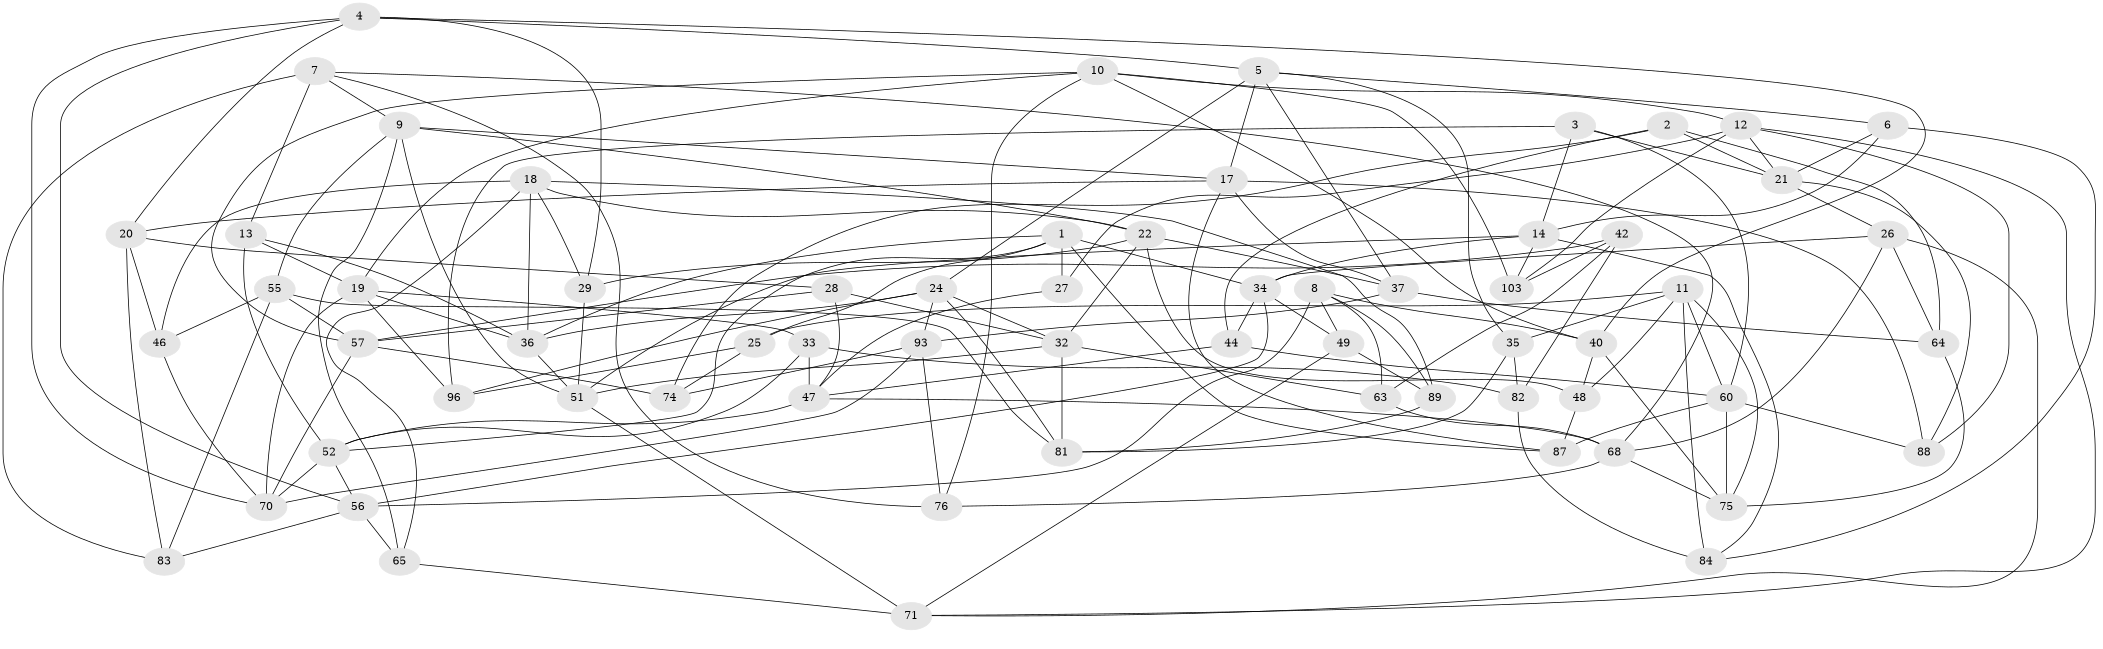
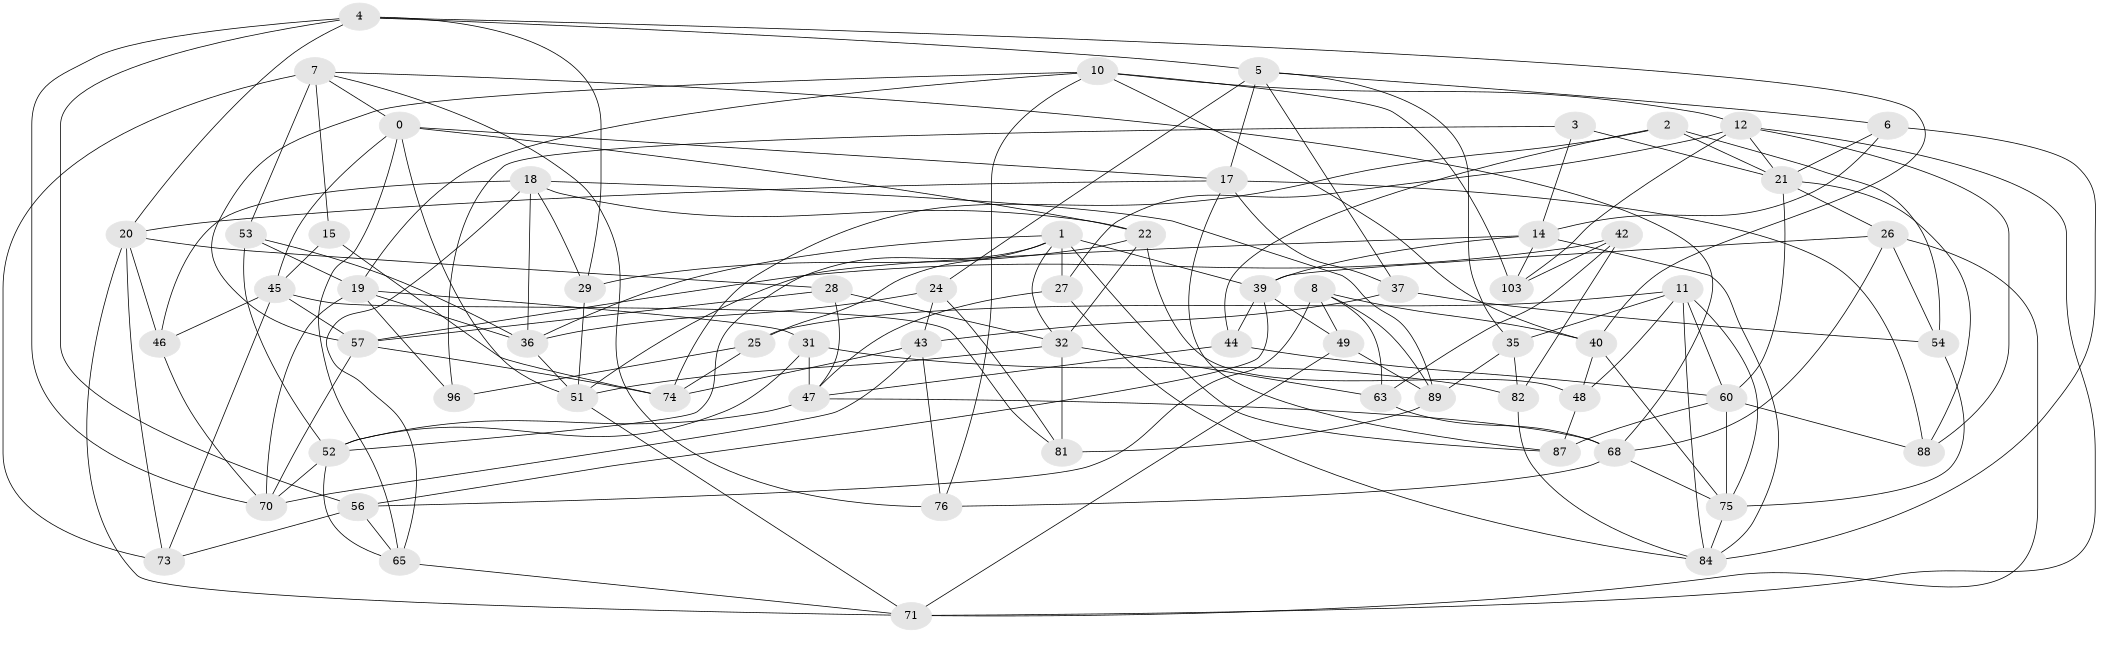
(400, 126) -> (400, 126)
(1734, 219) -> (1781, 296)
(246, 235) -> (246, 235)
none -> (329, 235)
(1272, 261) -> none
(275, 289) -> (275, 289)
(1260, 289) -> (1260, 289)
(999, 316) -> (1032, 287)
(683, 340) -> none
(809, 344) -> (809, 344)
(921, 344) -> (921, 344)
(1939, 344) -> (1939, 344)
(1310, 443) -> (1478, 368)
(344, 480) -> (333, 523)
none -> (1355, 481)
none -> (1716, 534)
(164, 562) -> (164, 562)
none -> (341, 599)
